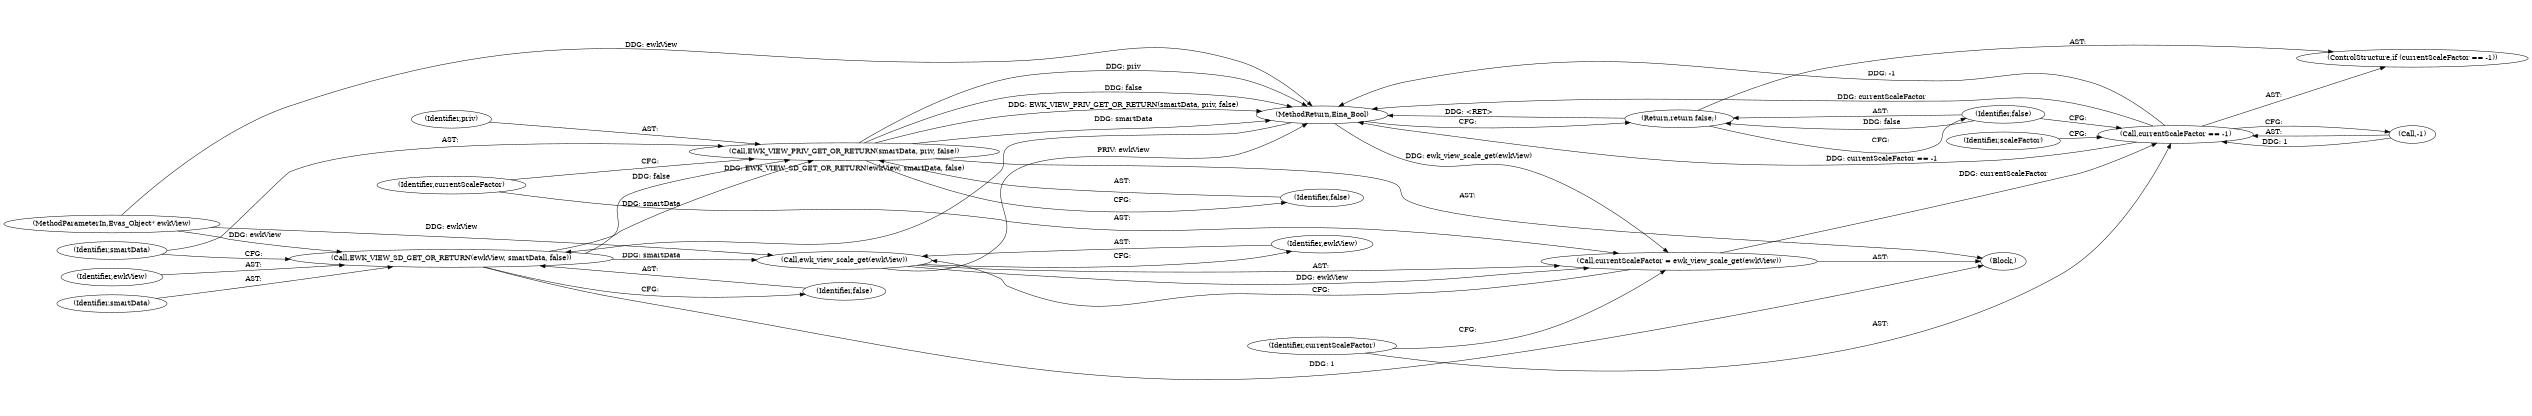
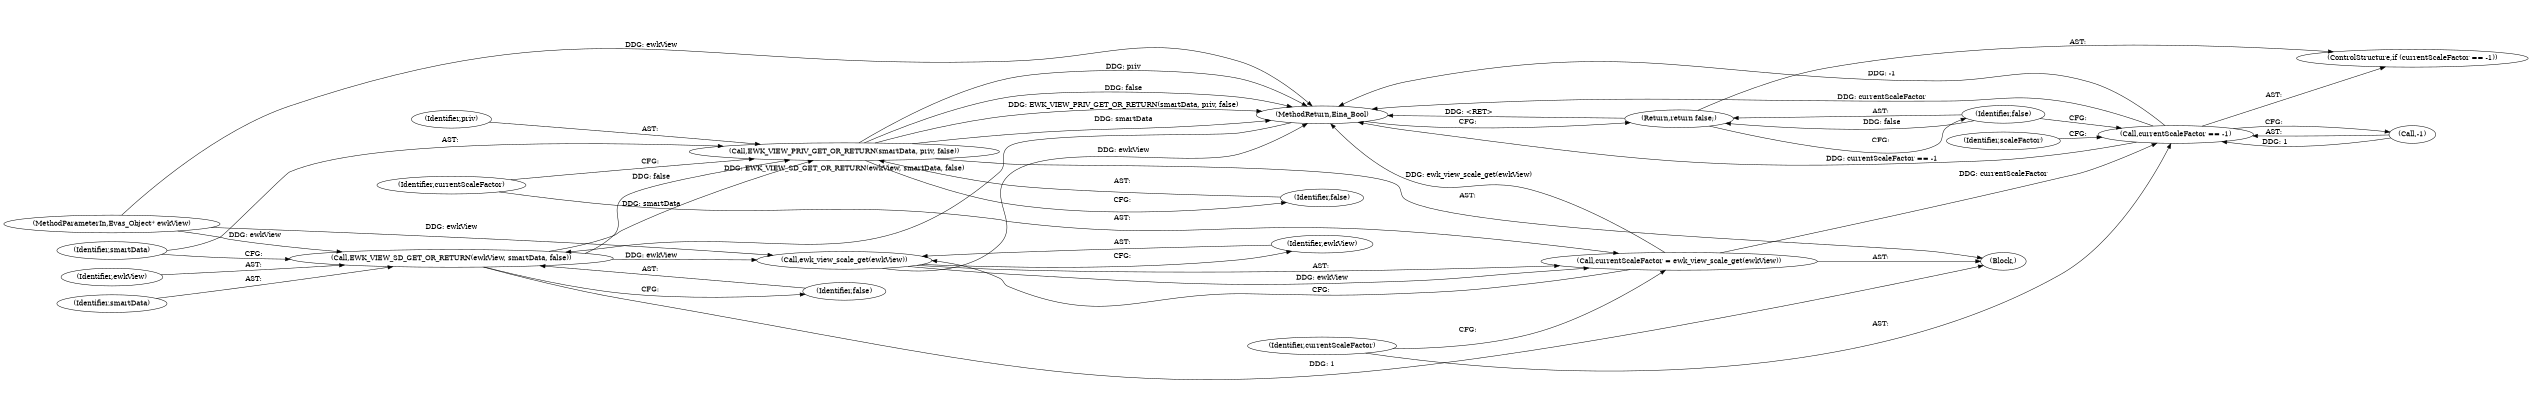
(1123, 150) -> (1123, 150)
(1506, 165) -> (1498, 185)
(651, 256) -> (651, 256)
